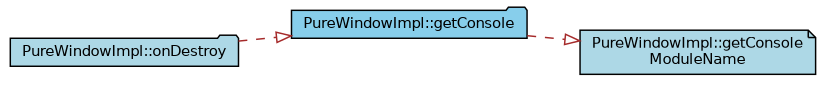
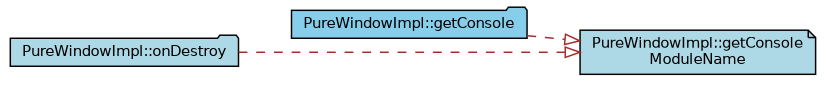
(257, 39) -> (402, 52)
